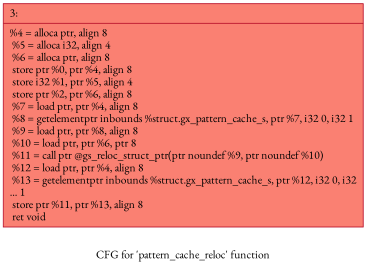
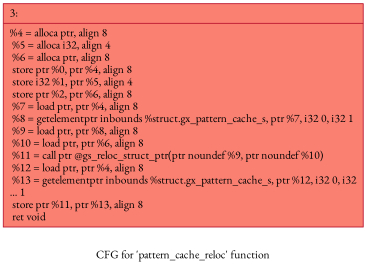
(73, 143) -> (77, 143)
